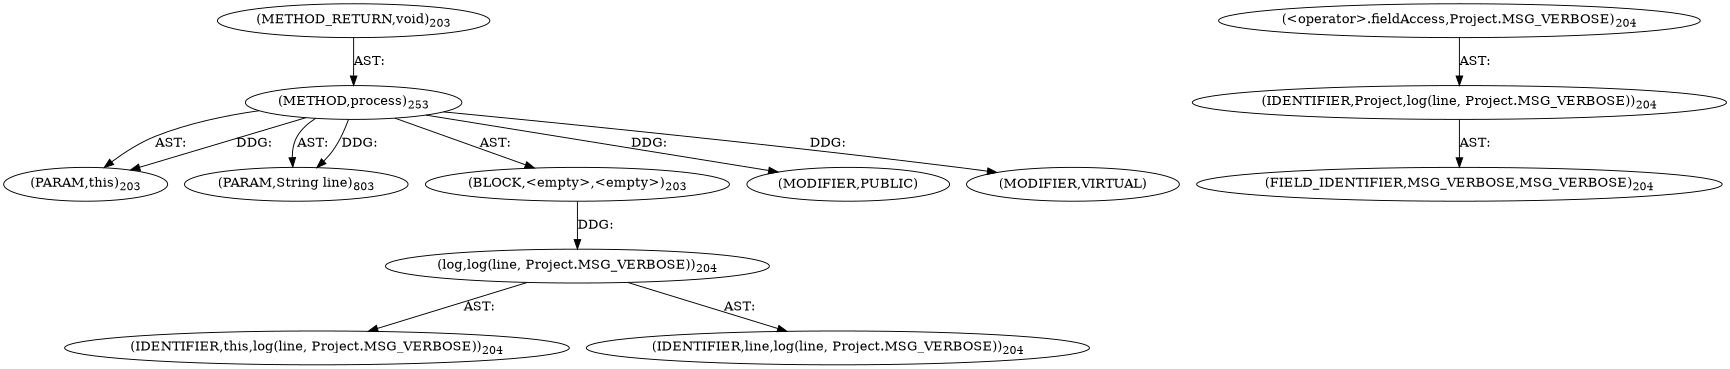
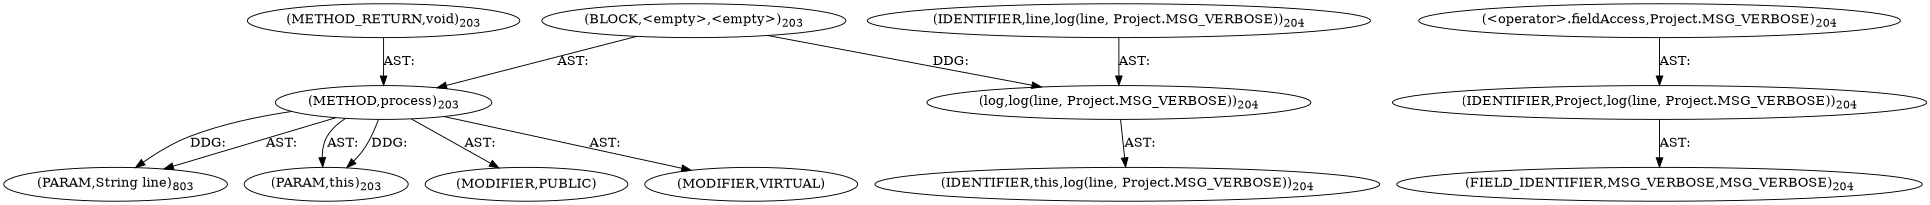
(419, 101) -> (448, 101)
(460, 141) -> (542, 61)
(651, 143) -> (482, 143)
(830, 143) -> (607, 143)
(703, 305) -> (1119, 57)
